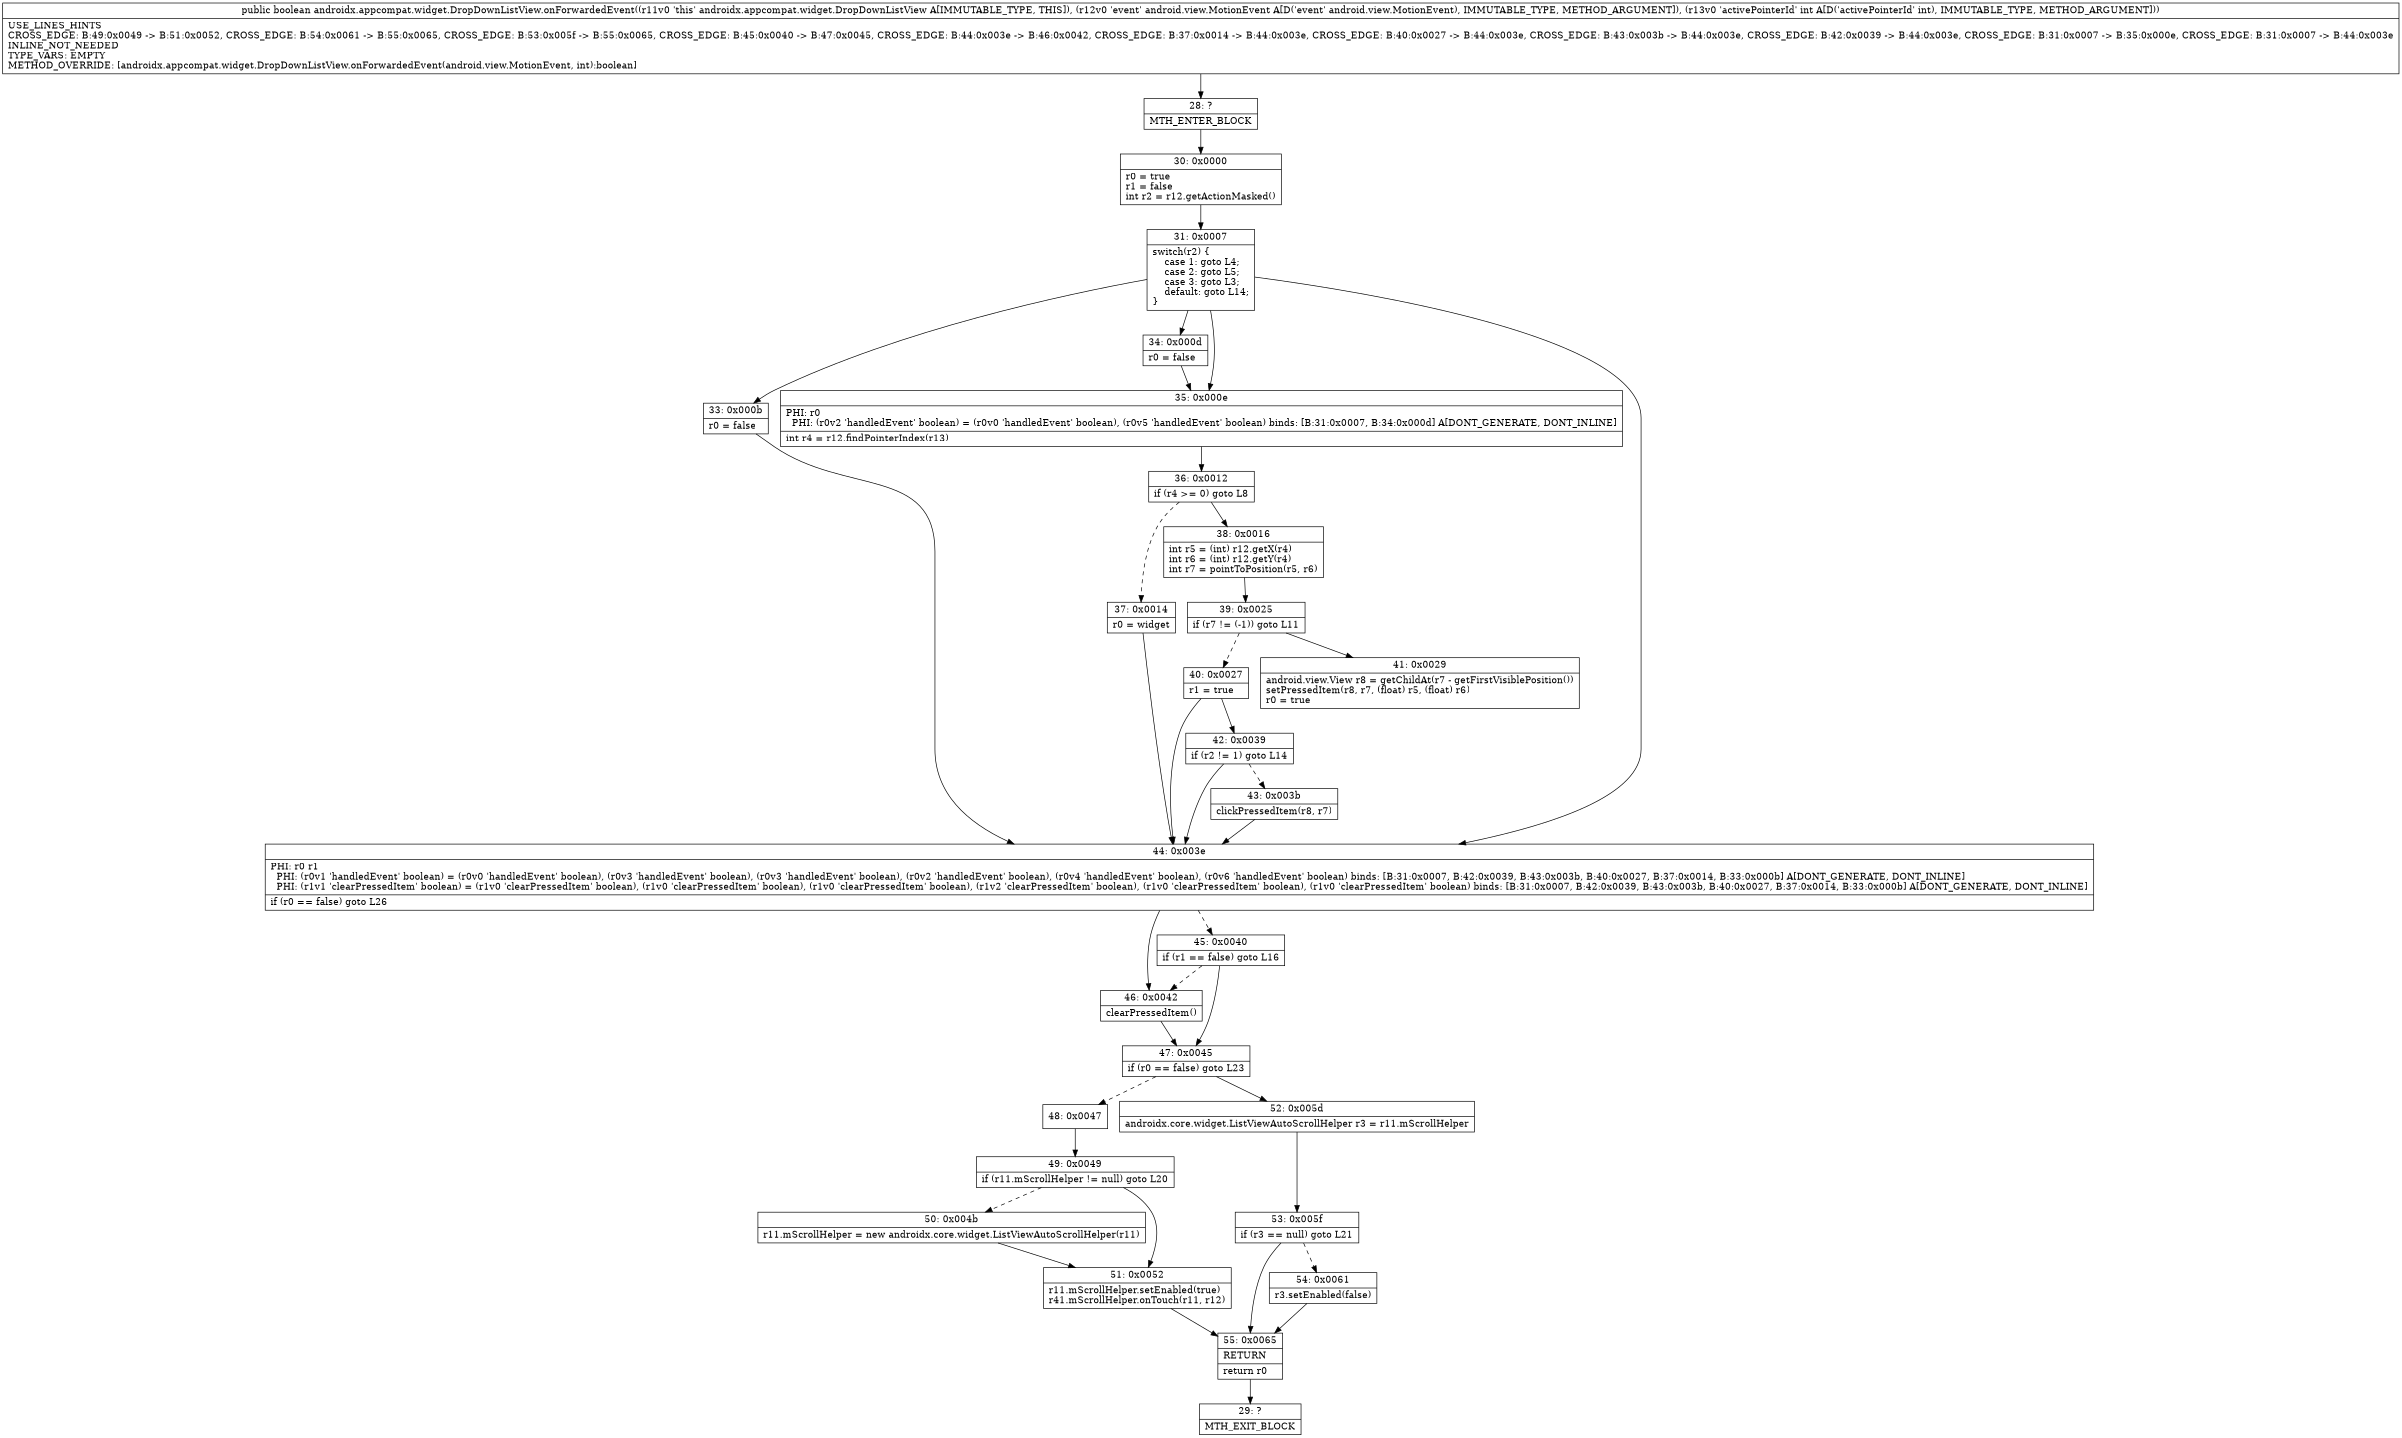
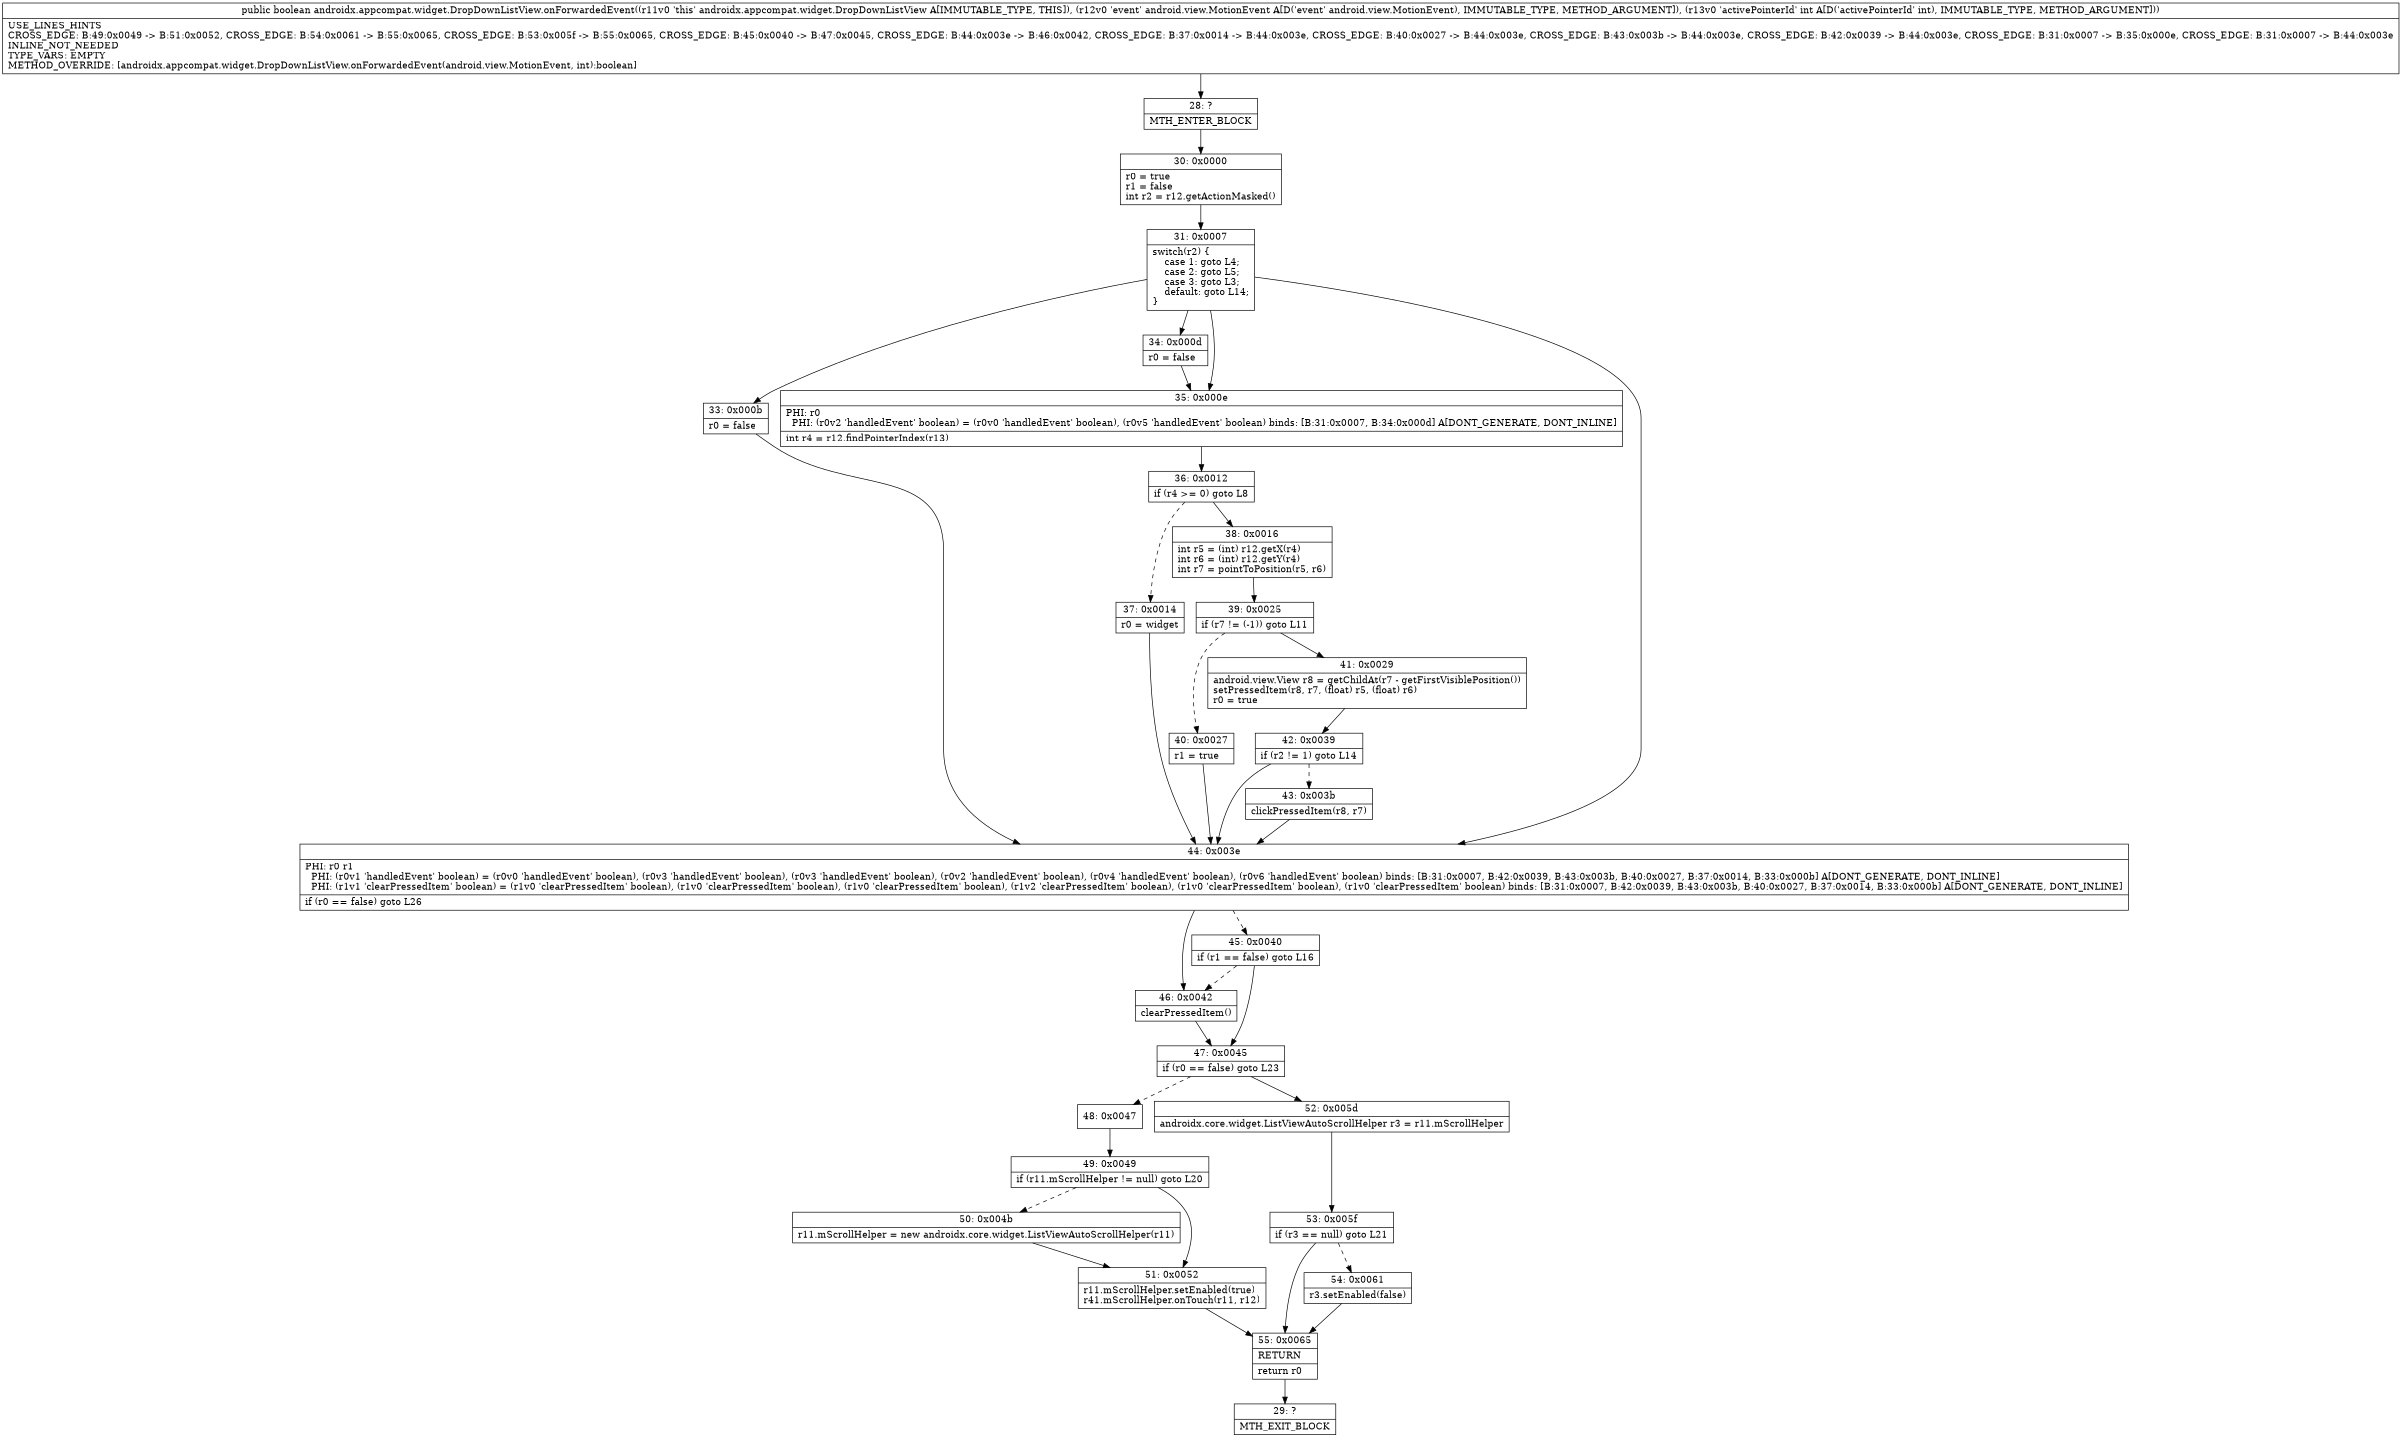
(1227, 713) -> (1336, 718)
